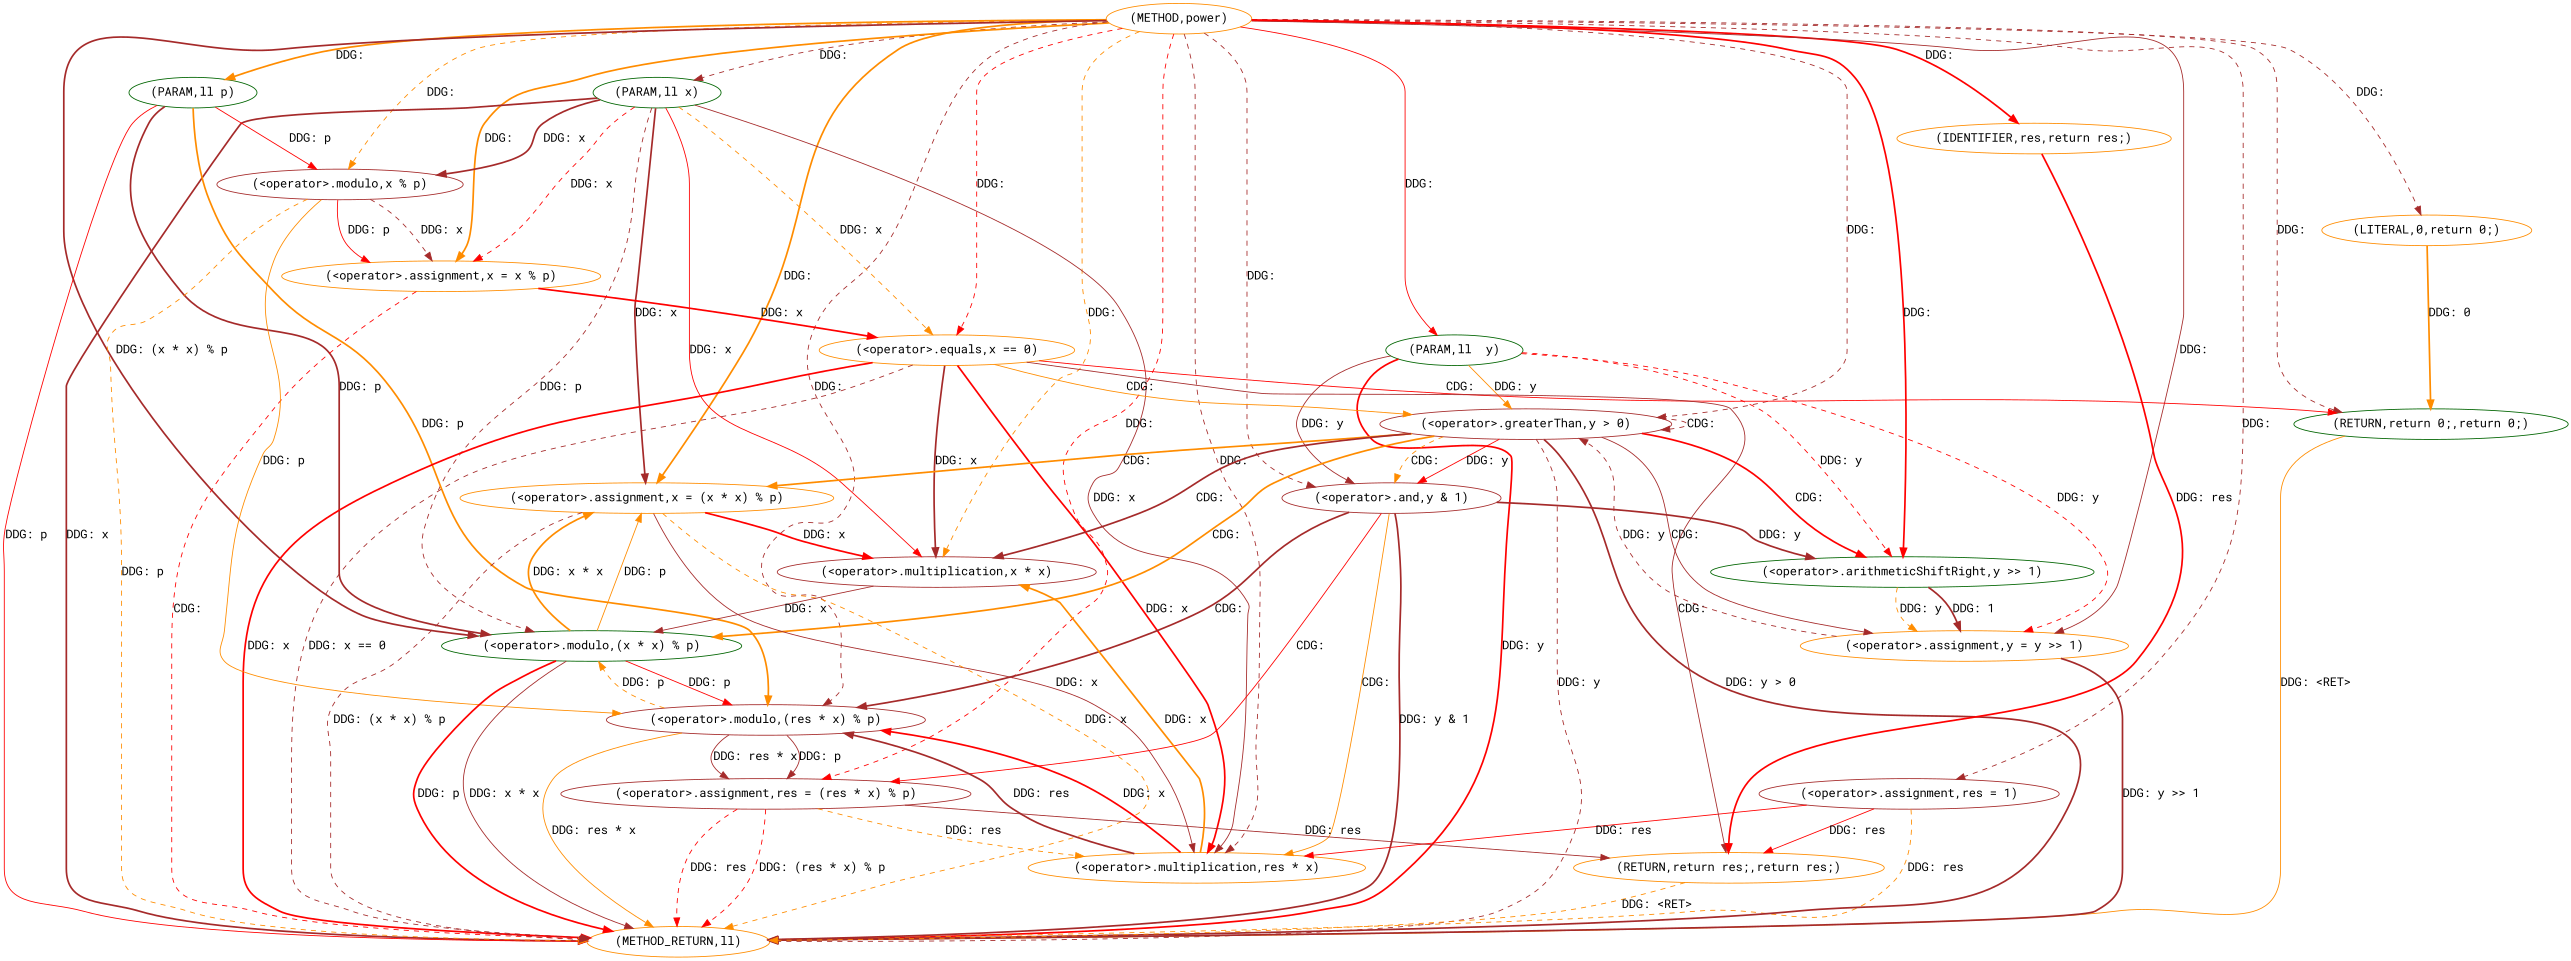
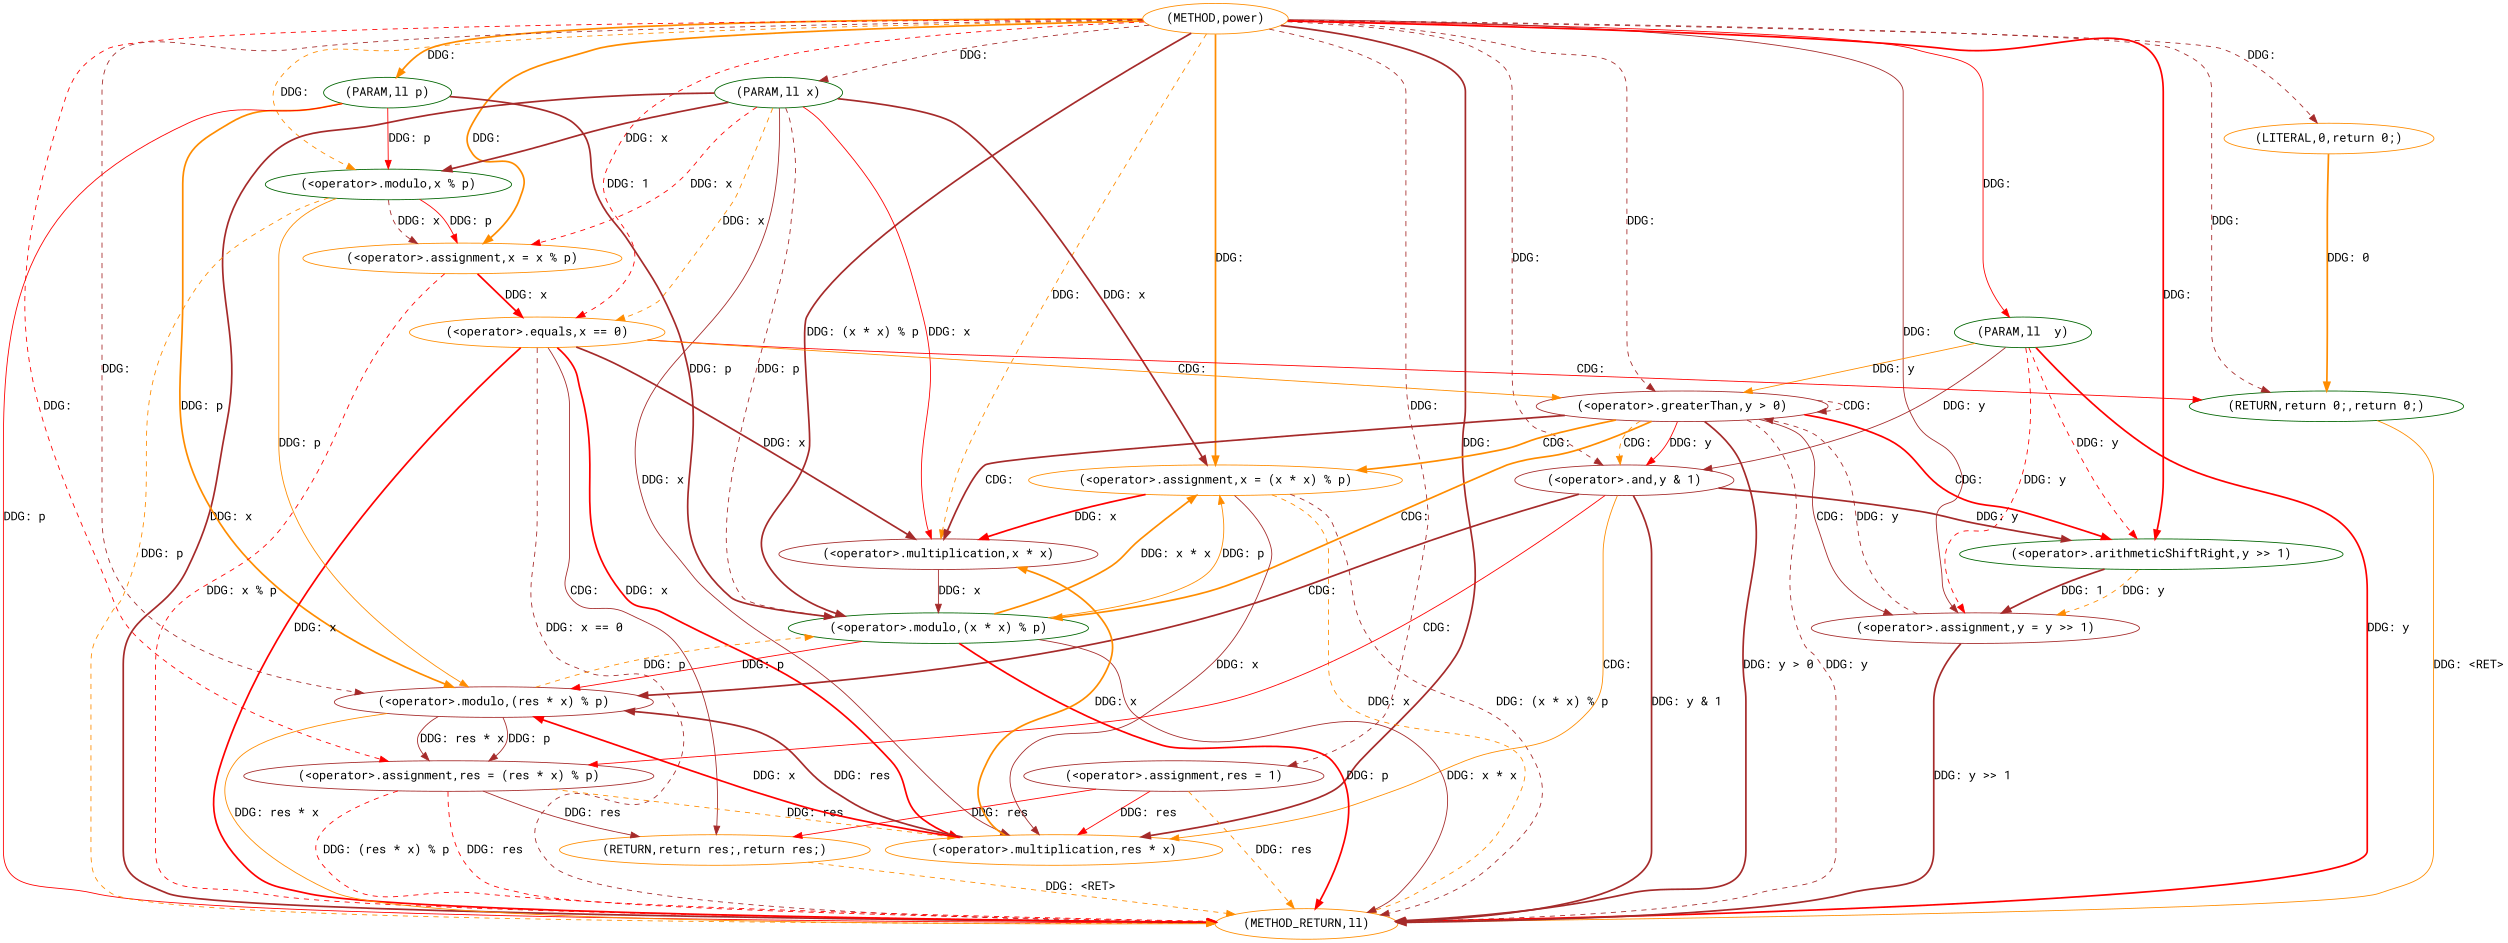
(2034, 139) -> none
(340, 184) -> (388, 184)
(995, 184) -> (628, 184)
(1206, 428) -> (1463, 431)
(191, 609) -> (242, 591)
(1964, 646) -> (1975, 628)
